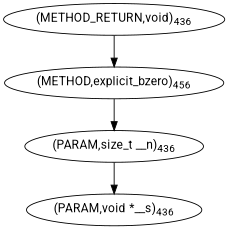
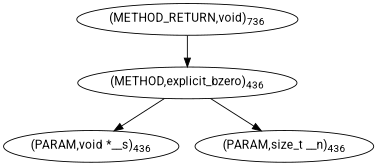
(183, 18) -> (256, 18)
(182, 82) -> (255, 82)
(114, 174) -> (143, 112)
